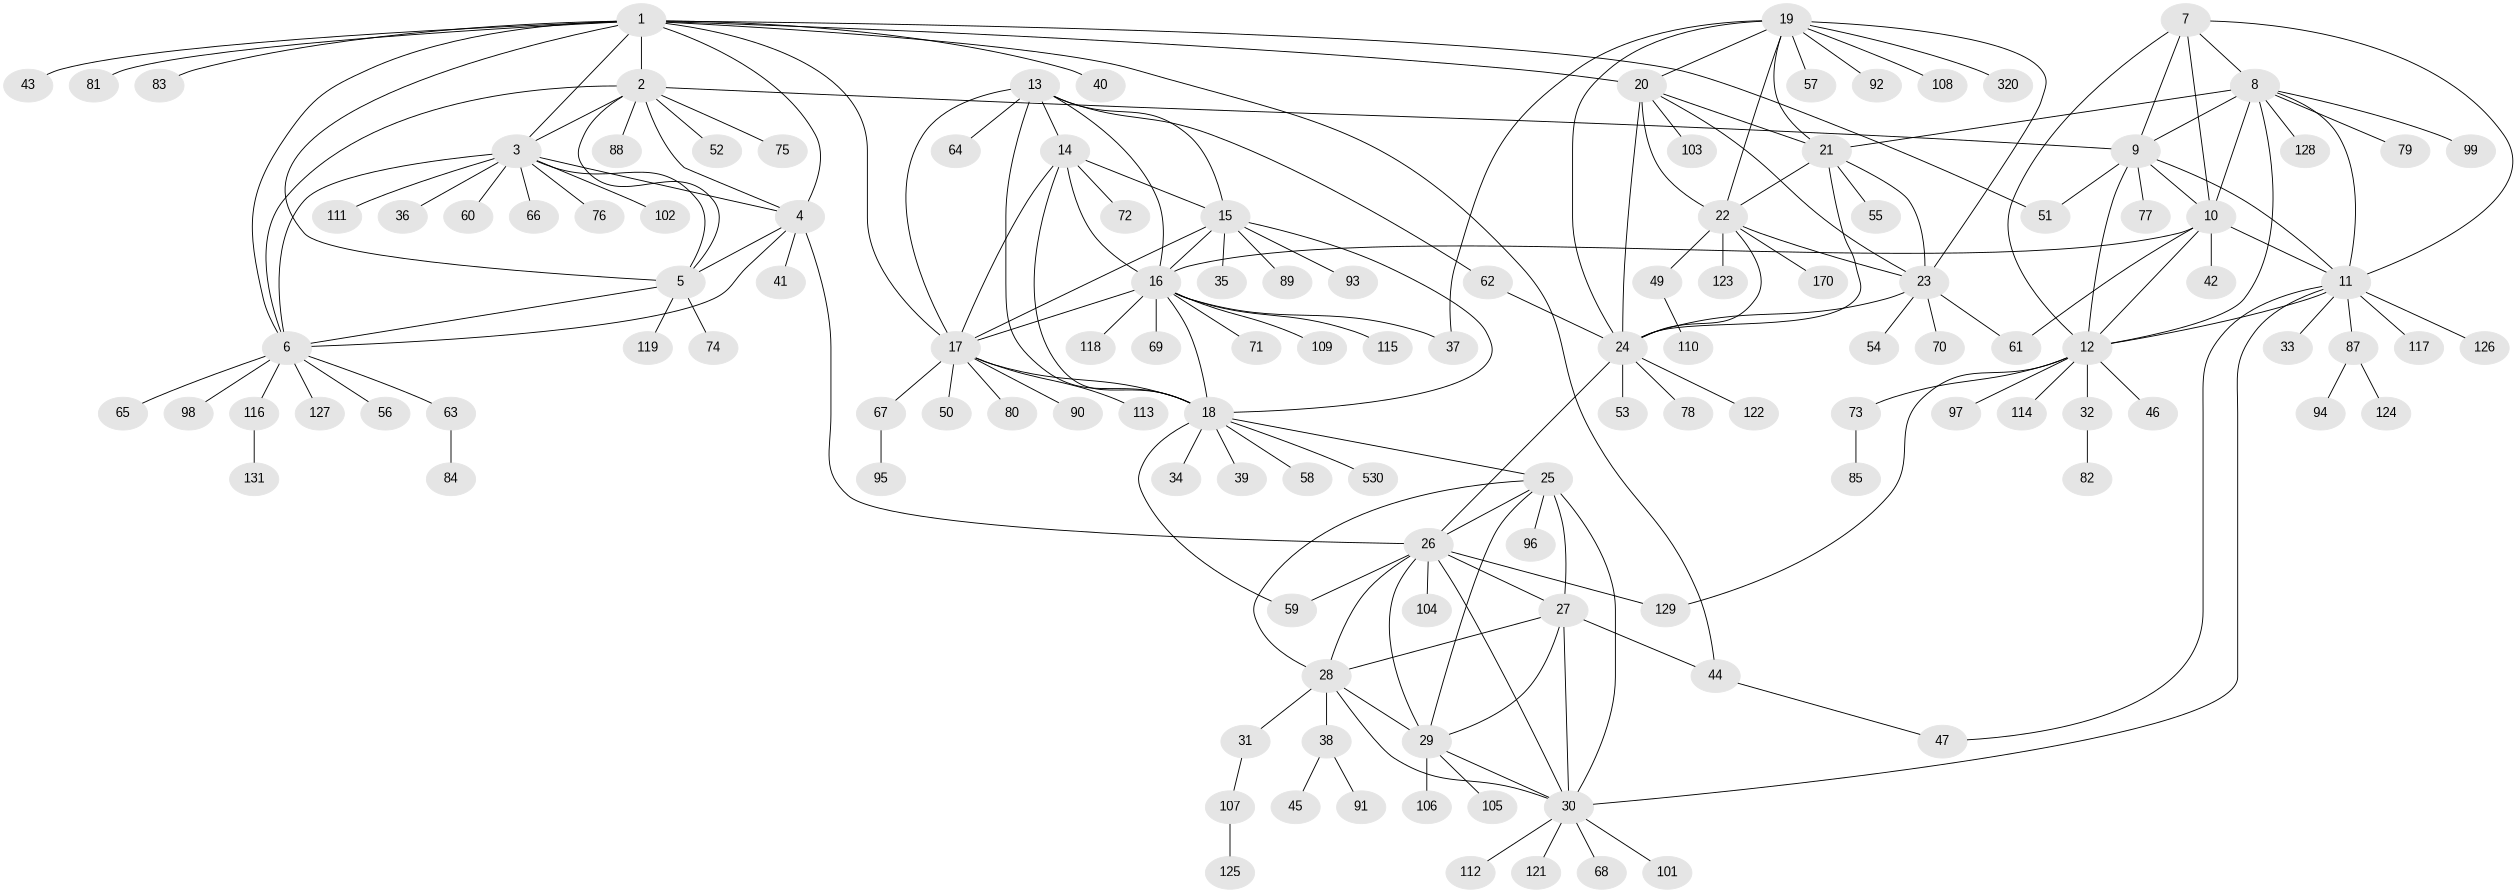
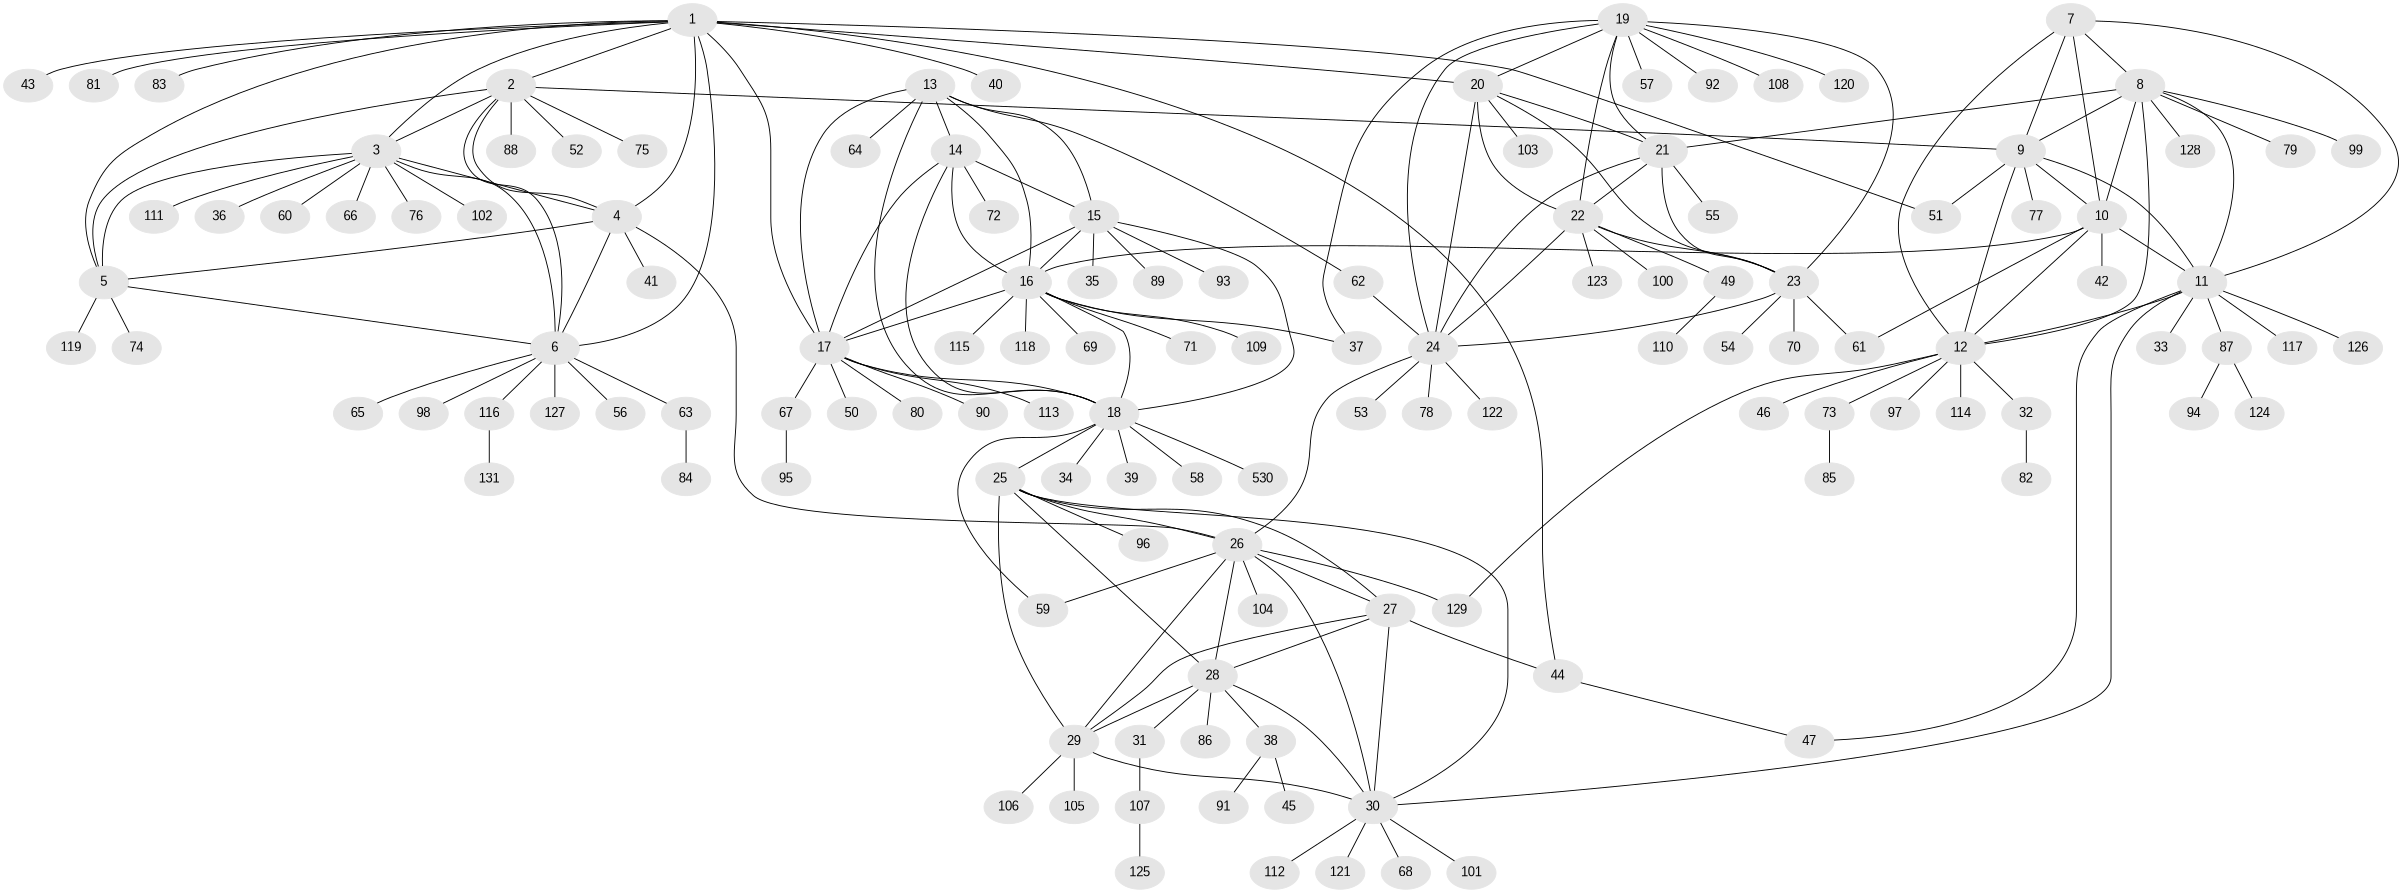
(2008, 86) -> (1844, 86)
(1823, 282) -> (1663, 282)
none -> (1205, 742)
